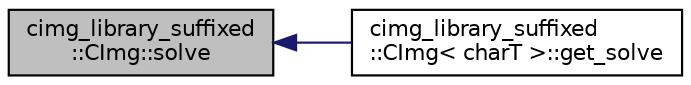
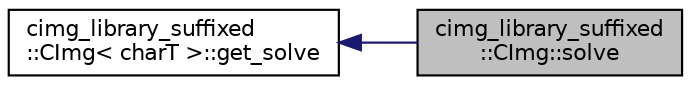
(324, 43) -> (389, 43)
